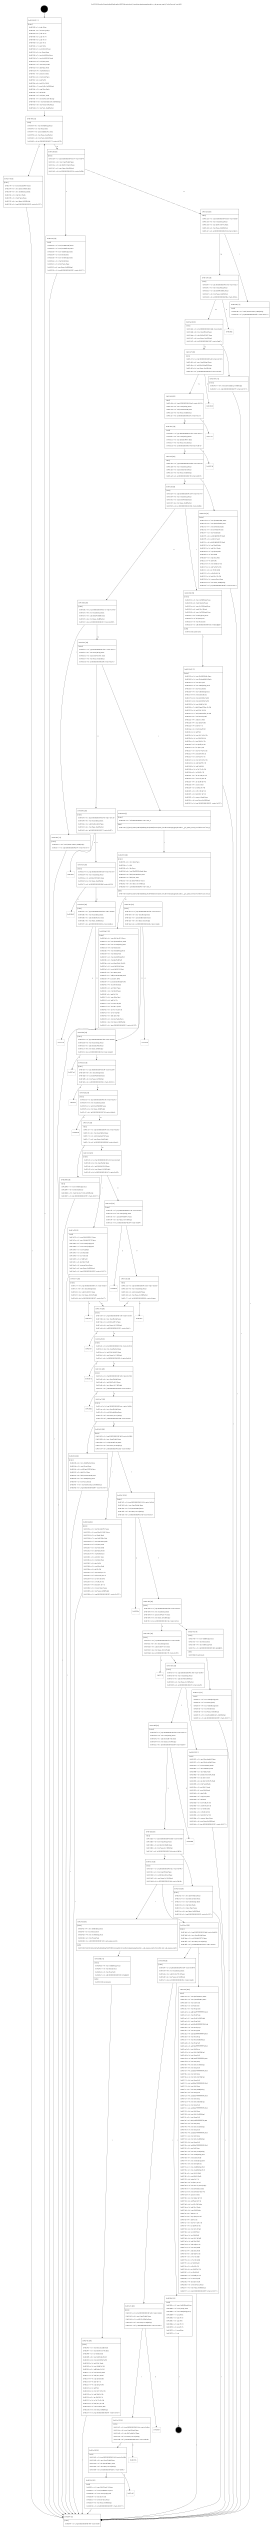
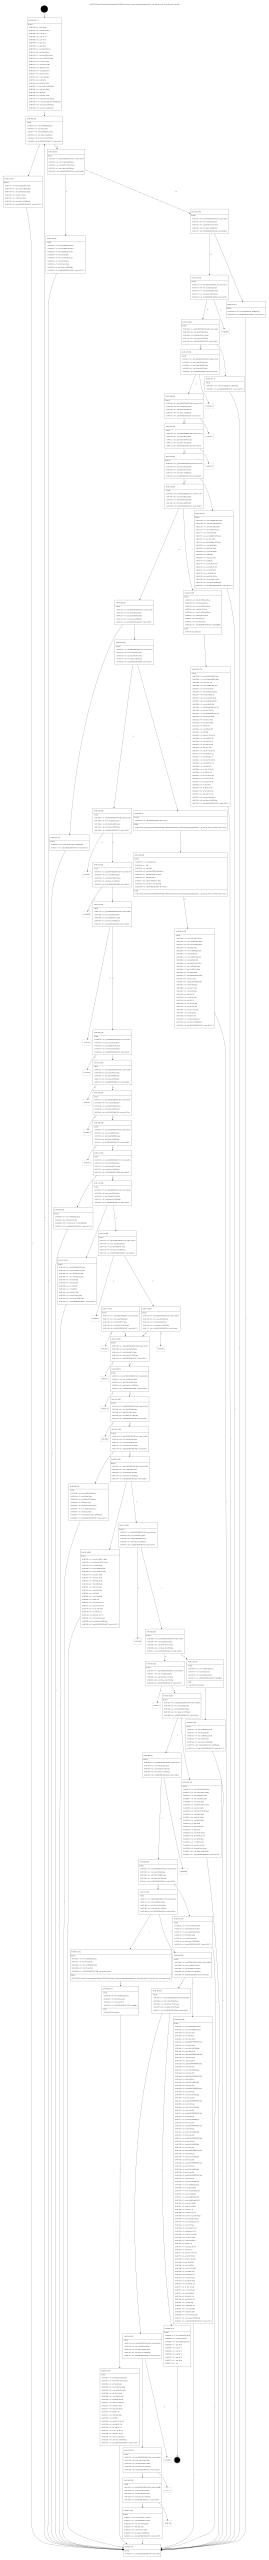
(95, 978) -> (112, 978)
